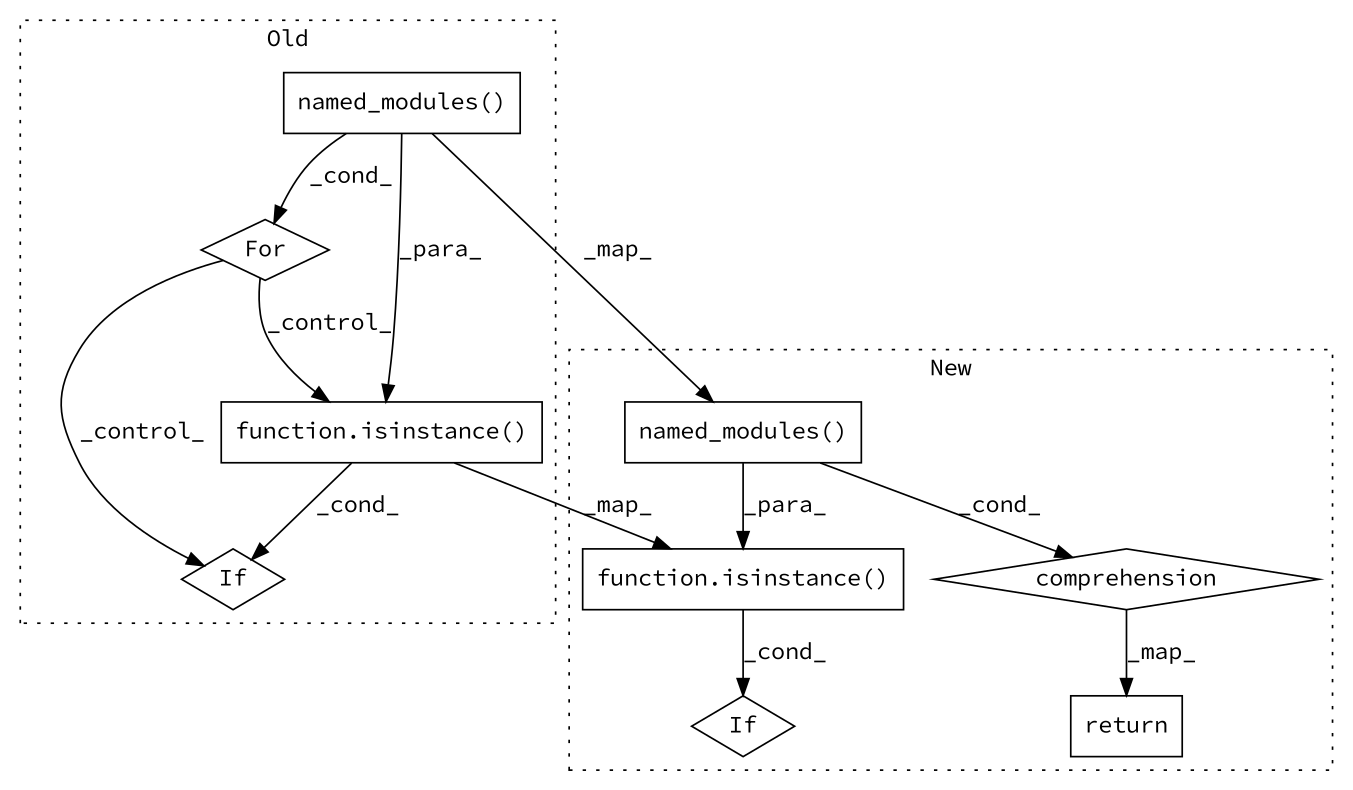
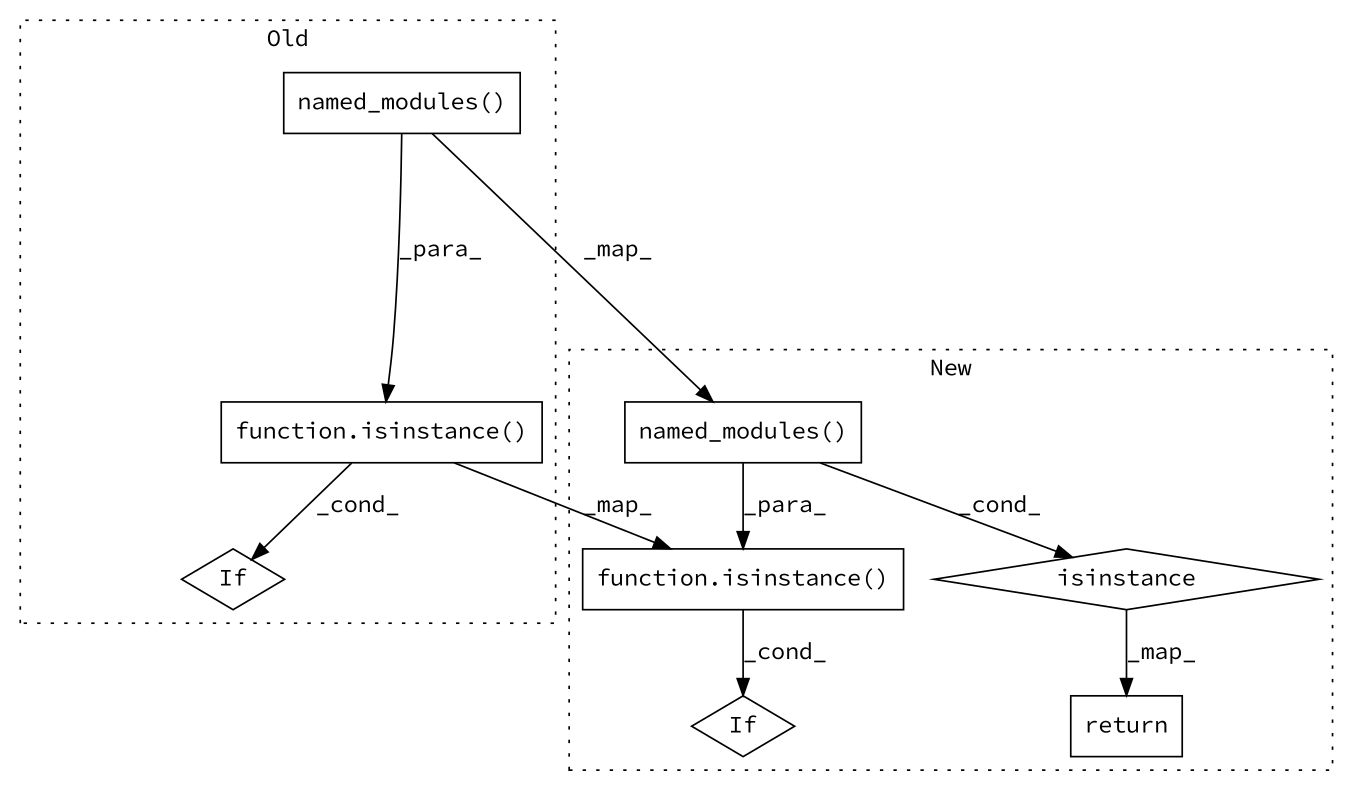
(265, 250) -> none
(1126, 579) -> (1126, 579)
